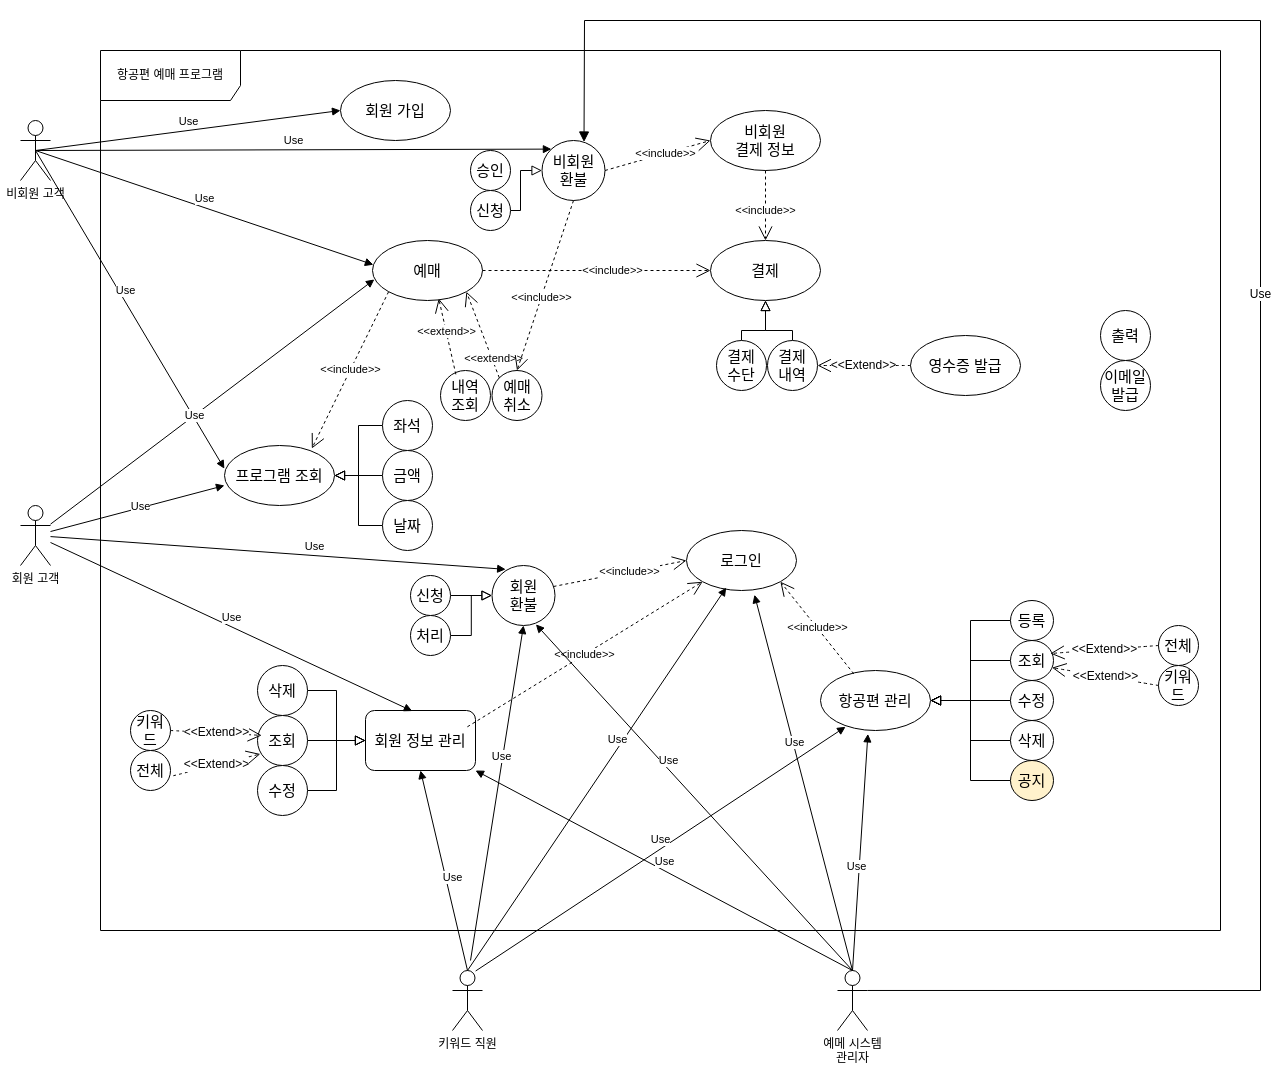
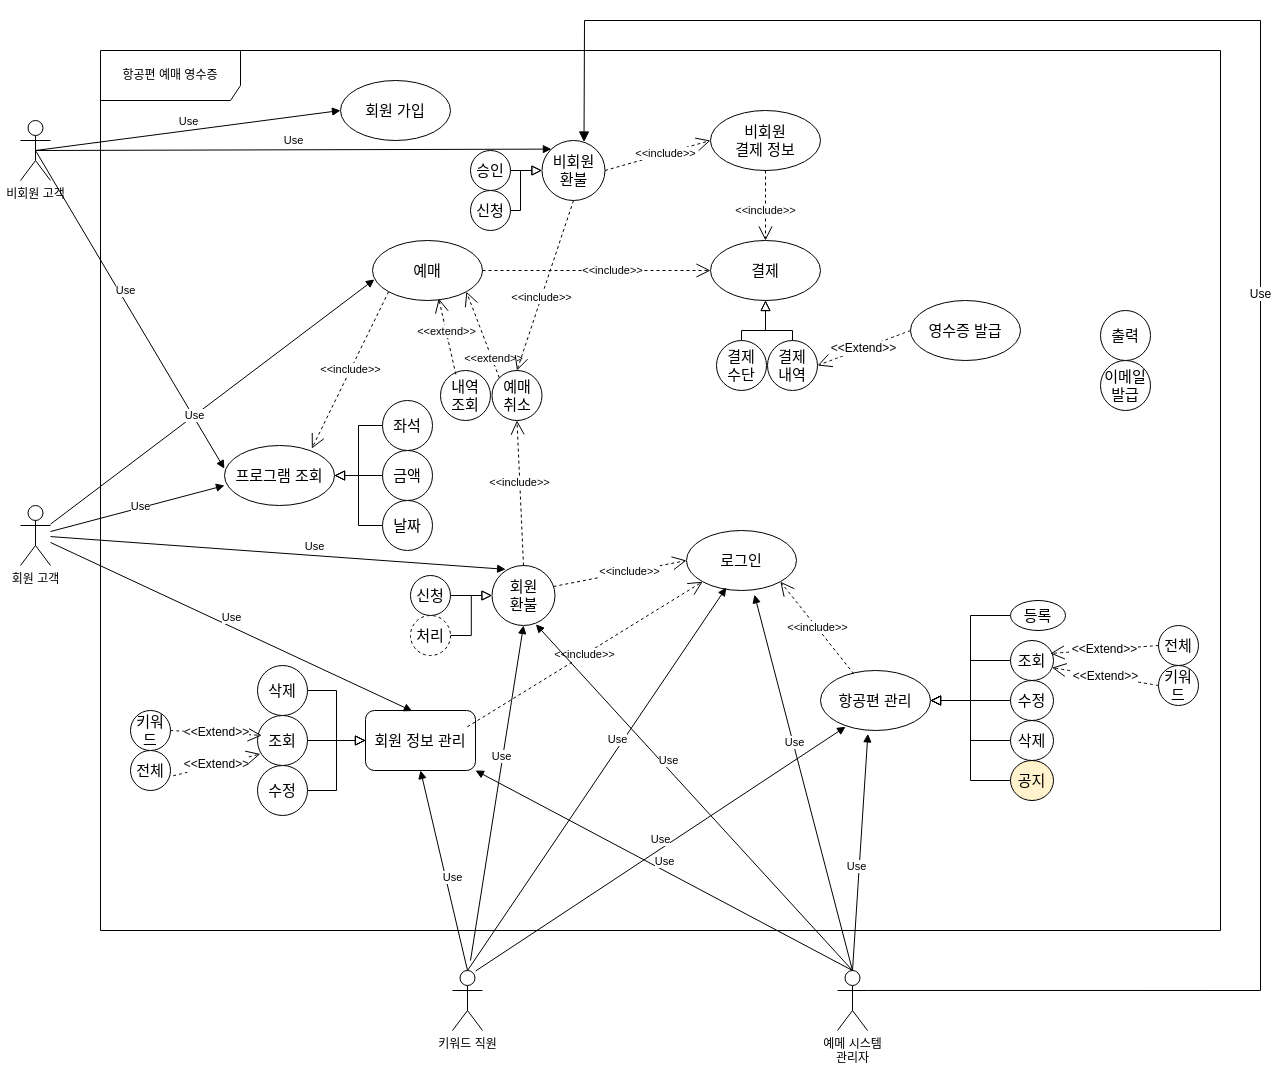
(171, 76) -> (171, 76)
none -> (515, 171)
(202, 207) -> none
(966, 366) -> (966, 331)
none -> (520, 494)
(1032, 621) -> (1038, 616)
(431, 636) -> (431, 636)
